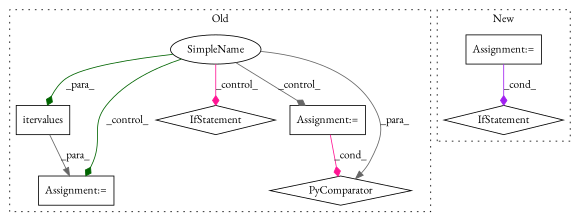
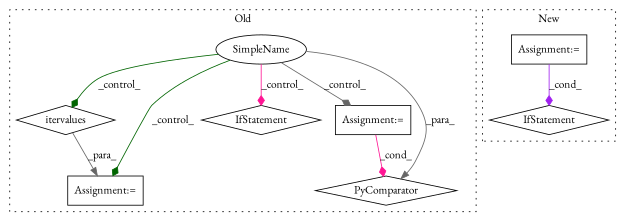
(80, 85) -> (119, 85)
(43, 120) -> (66, 120)
